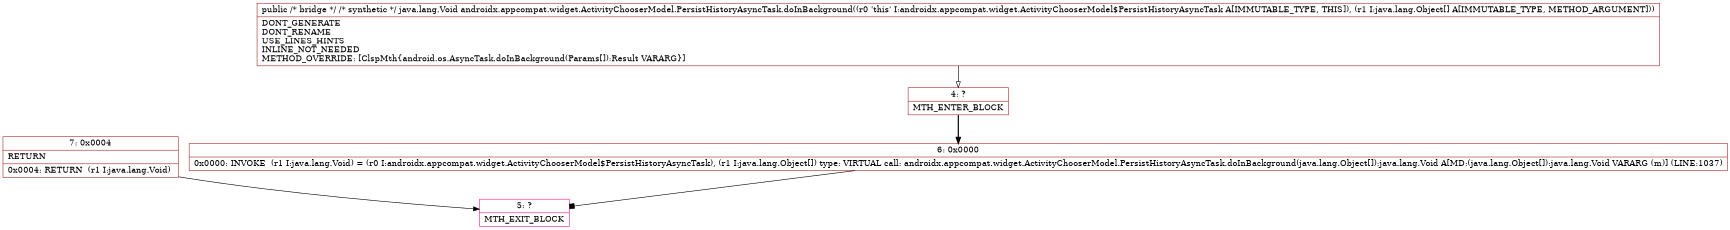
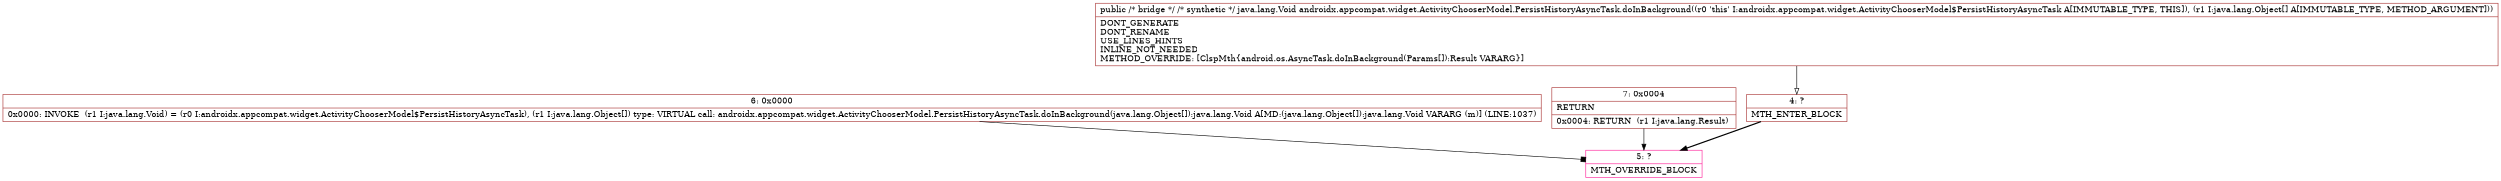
(958, 126) -> (1724, 135)
(91, 170) -> (1644, 121)
(524, 219) -> (1644, 170)
